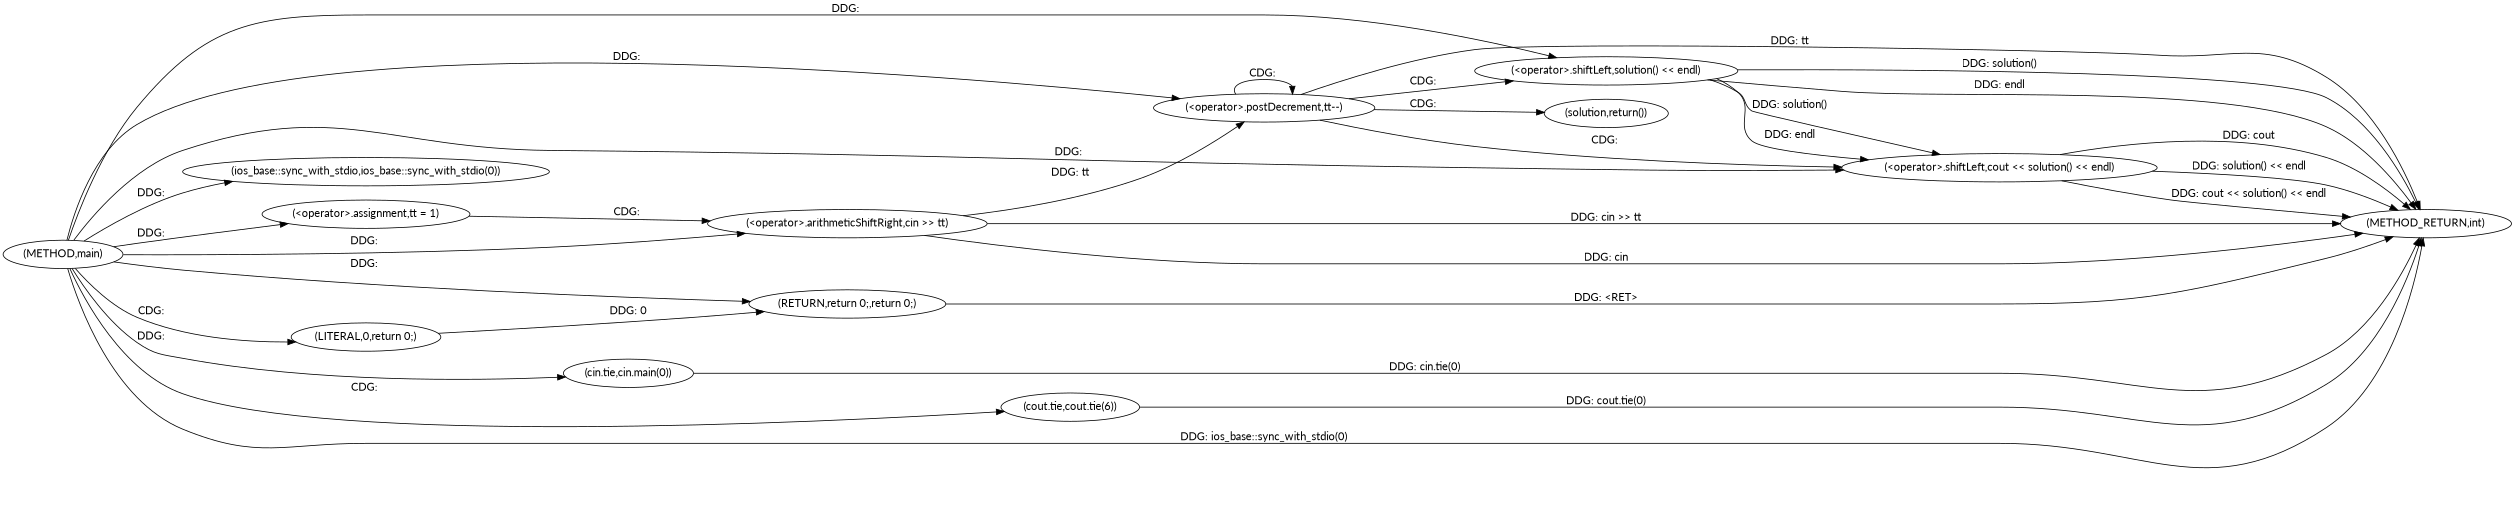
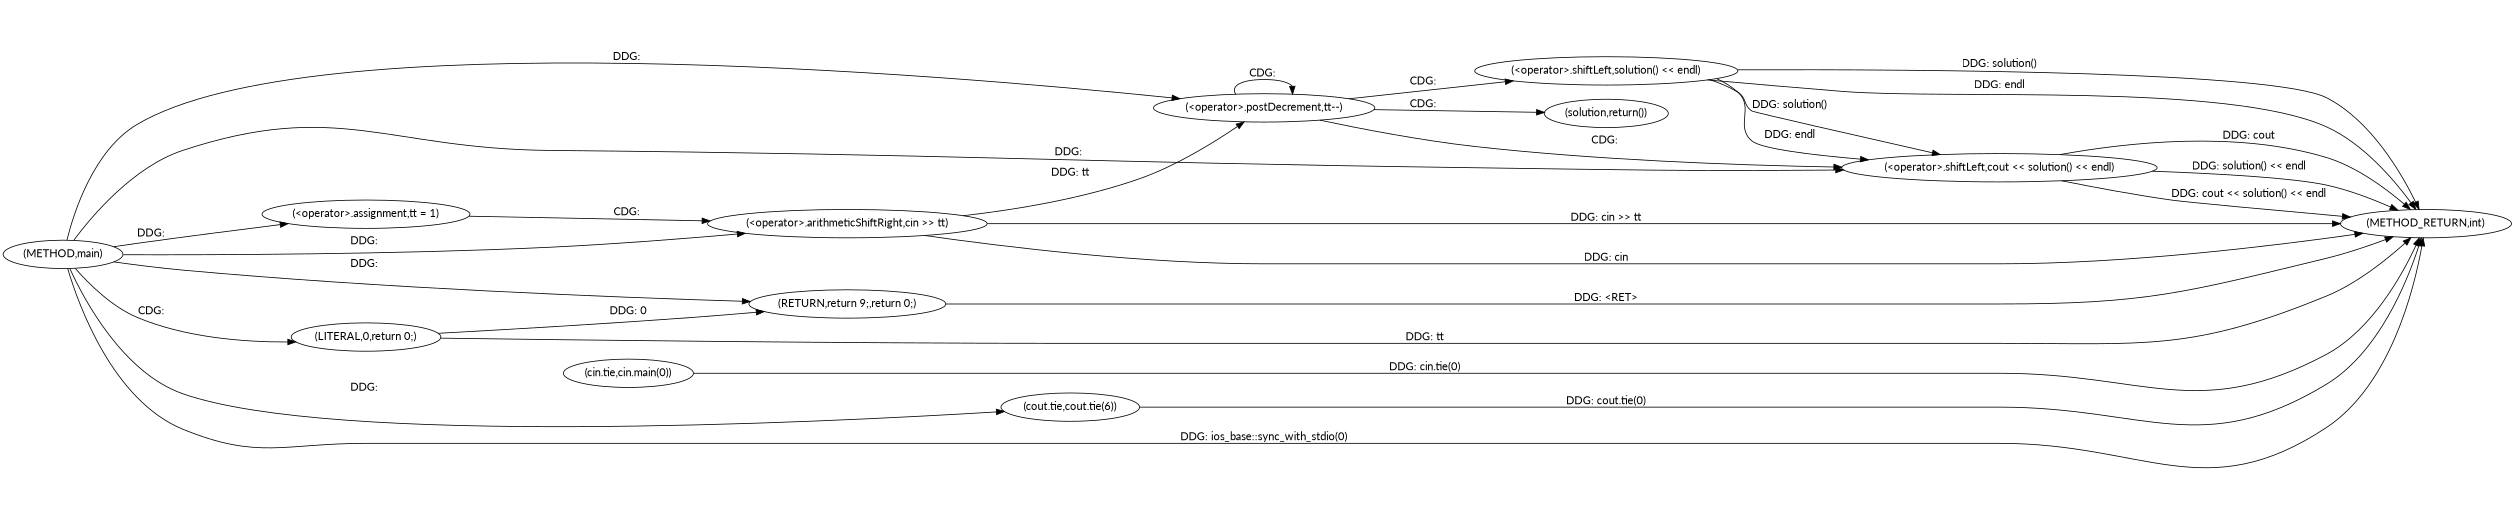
(755, 15) -> none
(1892, 48) -> (1434, 343)
(366, 172) -> none
(847, 304) -> (847, 304)
(296, 373) -> none
(366, 388) -> (366, 388)
